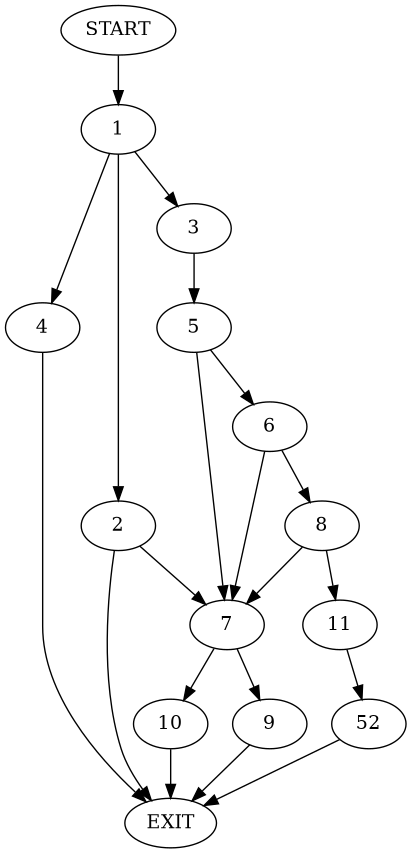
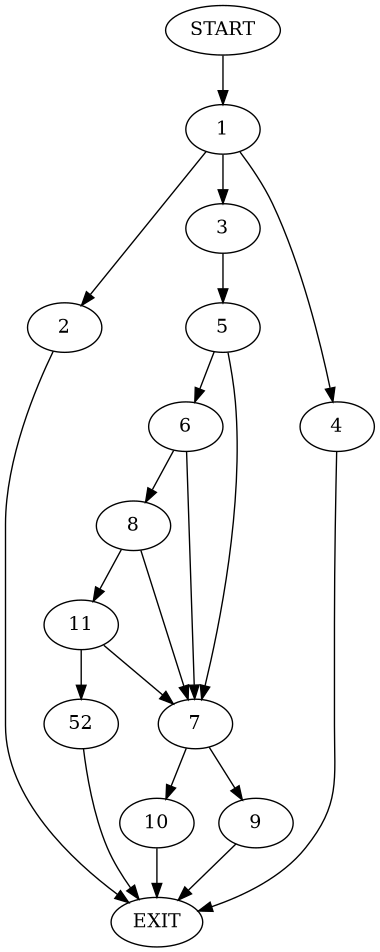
(168, 571) -> (133, 670)
